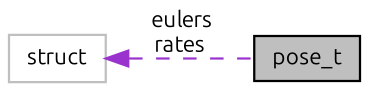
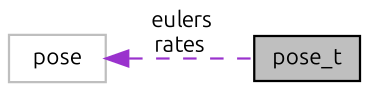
(57, 58) -> (57, 58)
